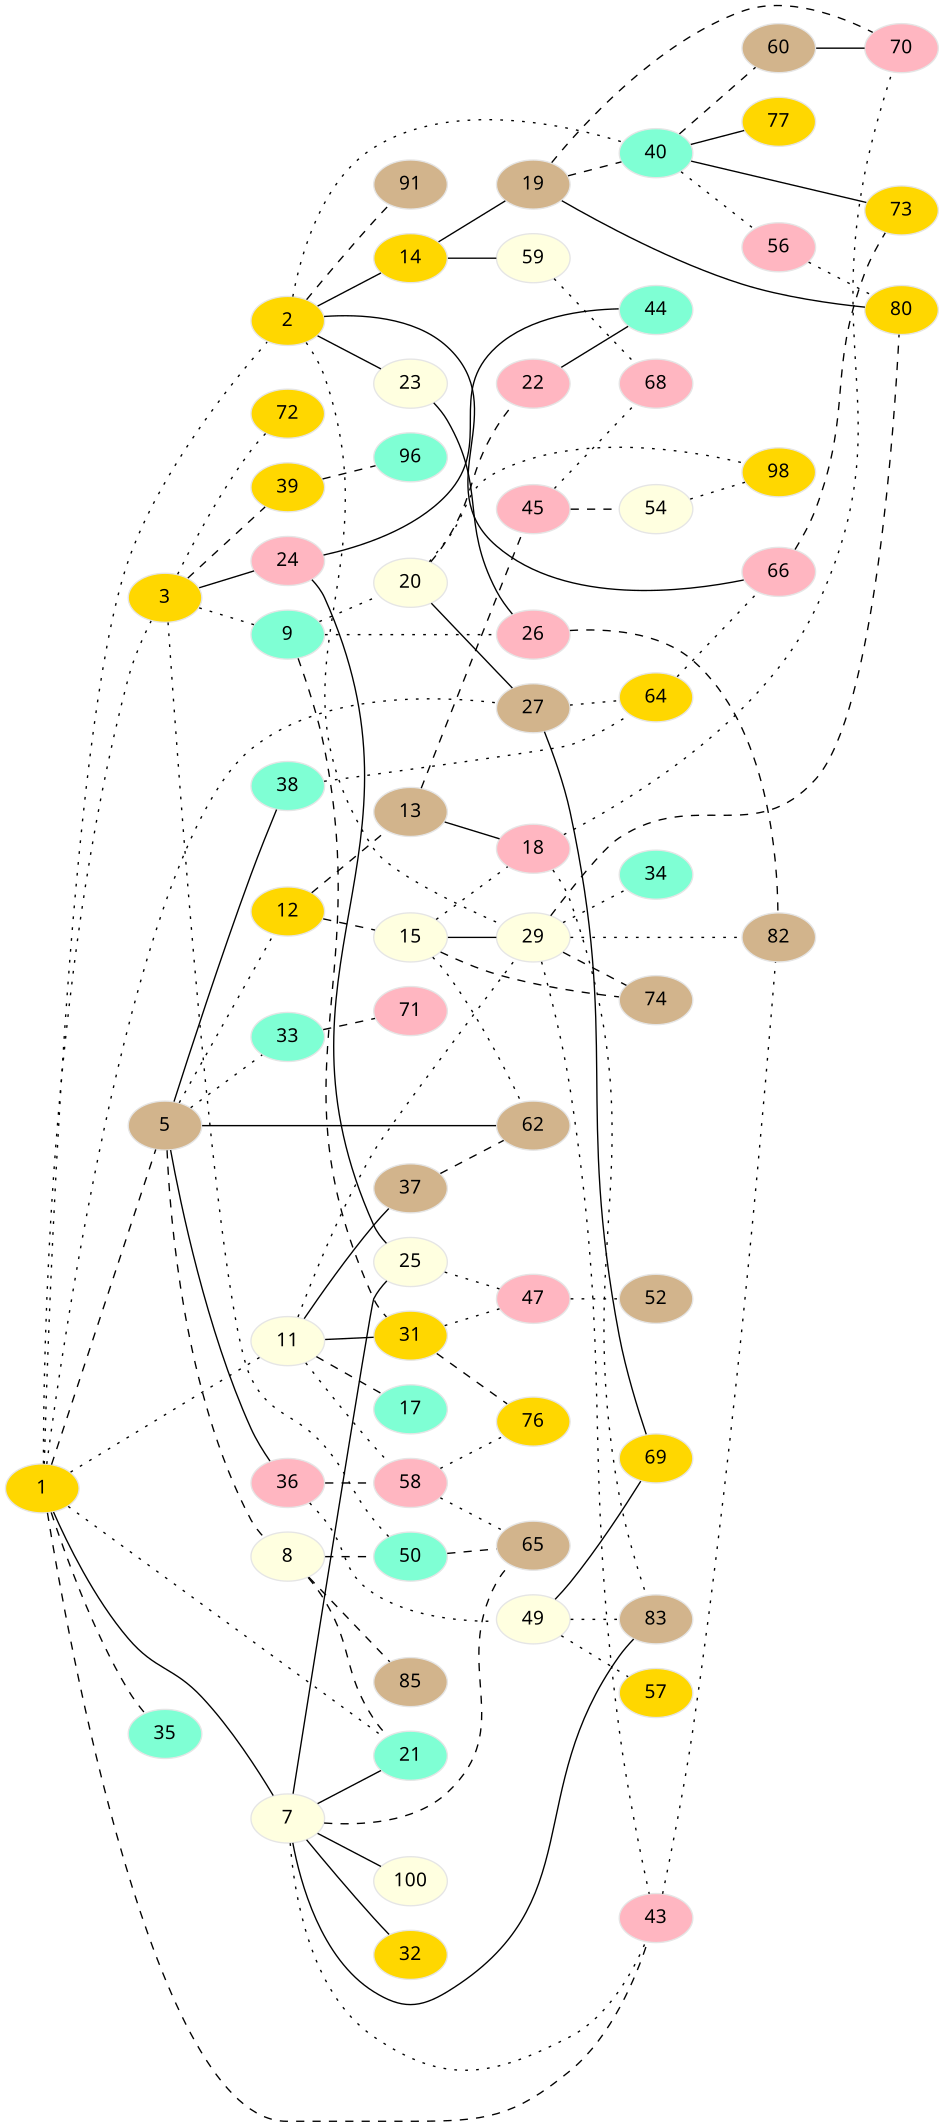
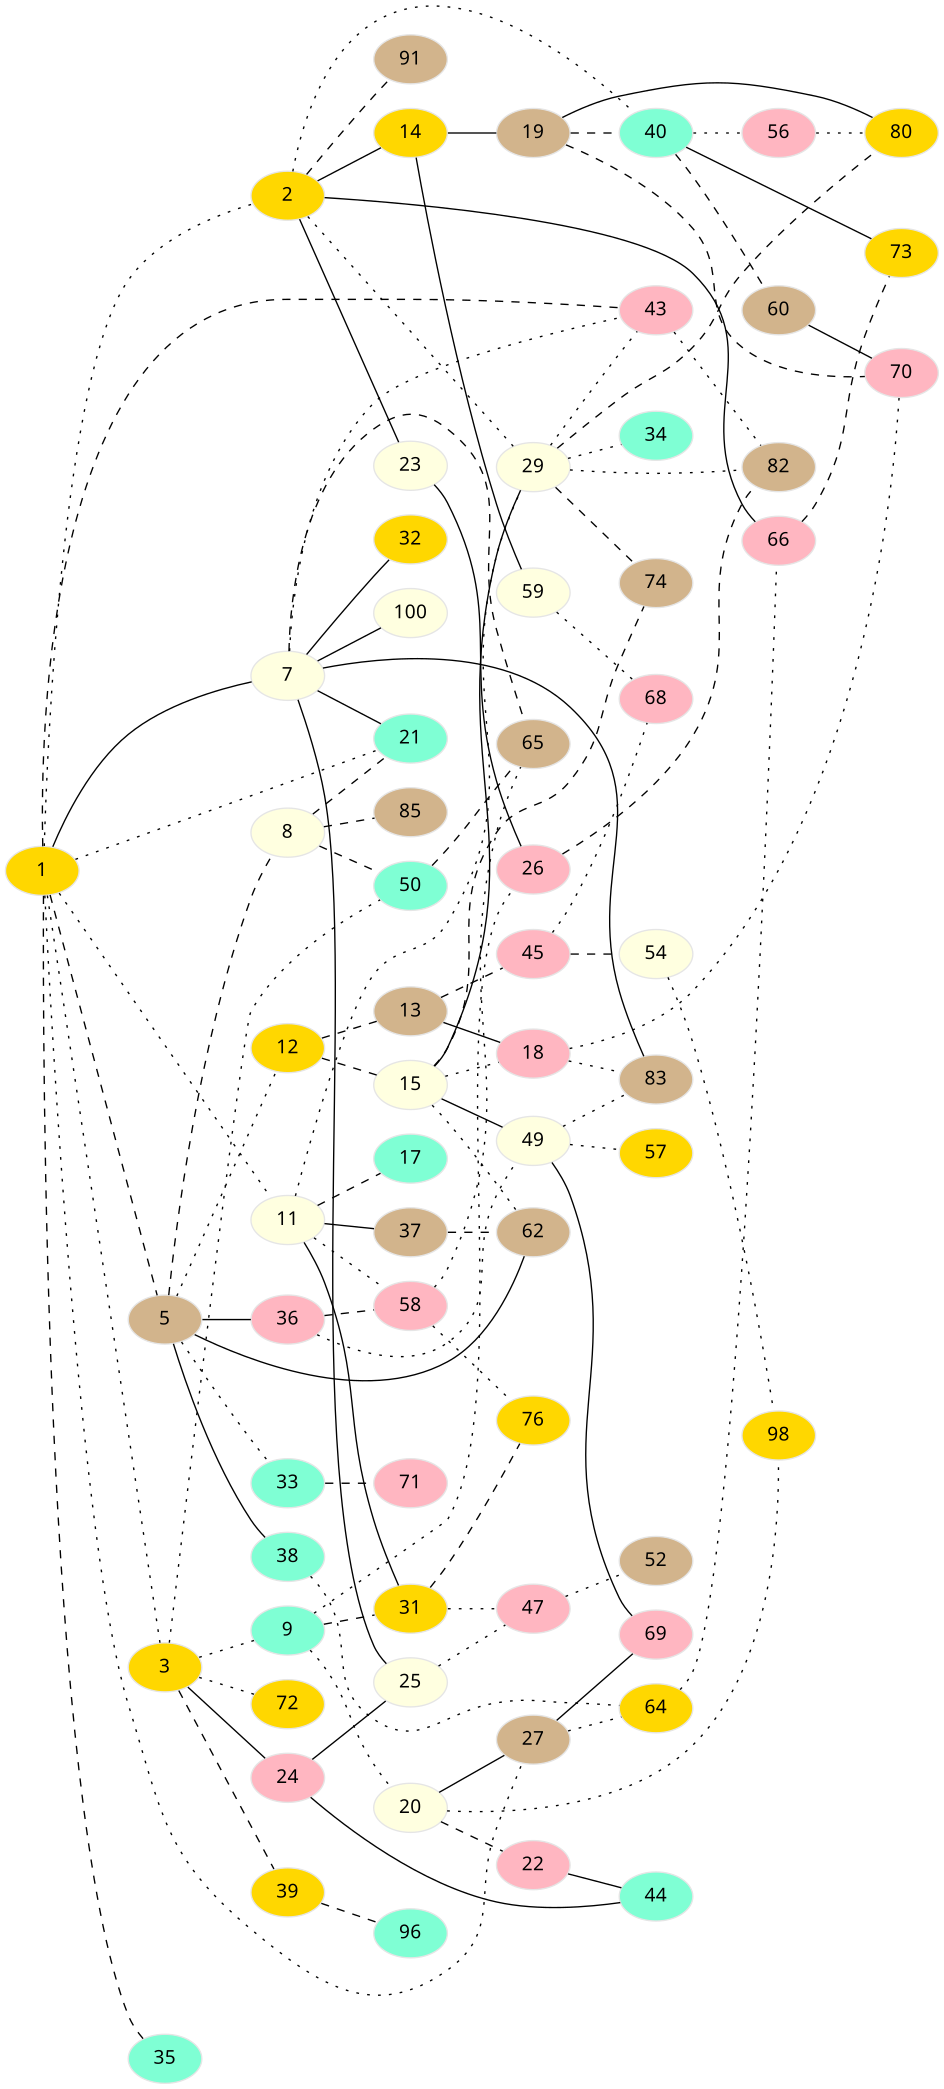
(779, 122) -> none
none -> (469, 1112)
(656, 1458) -> (656, 1635)
